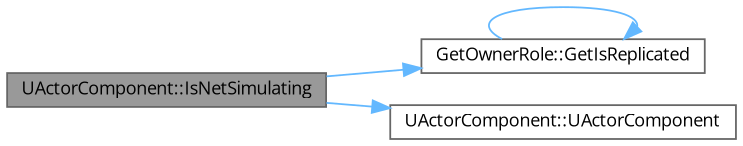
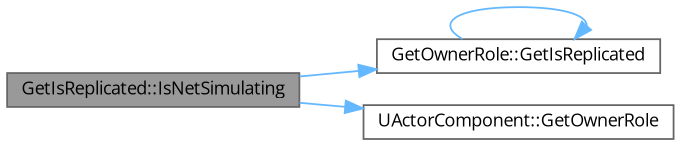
(167, 90) -> (153, 90)
(563, 122) -> (519, 122)
